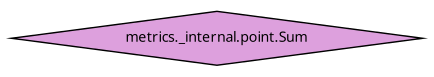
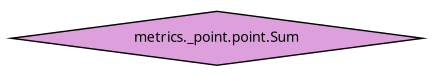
(217, 38) -> (217, 38)
